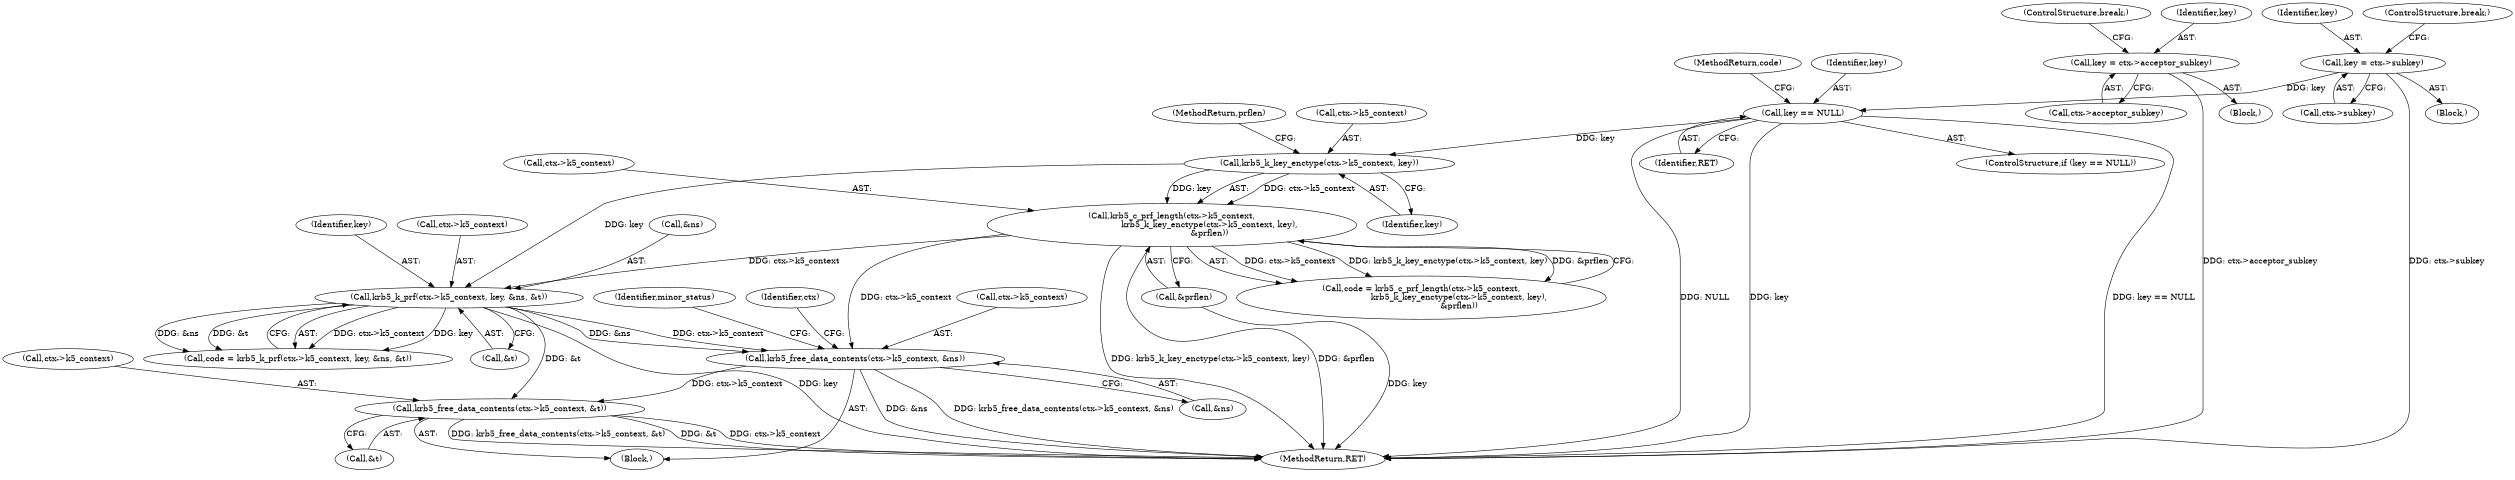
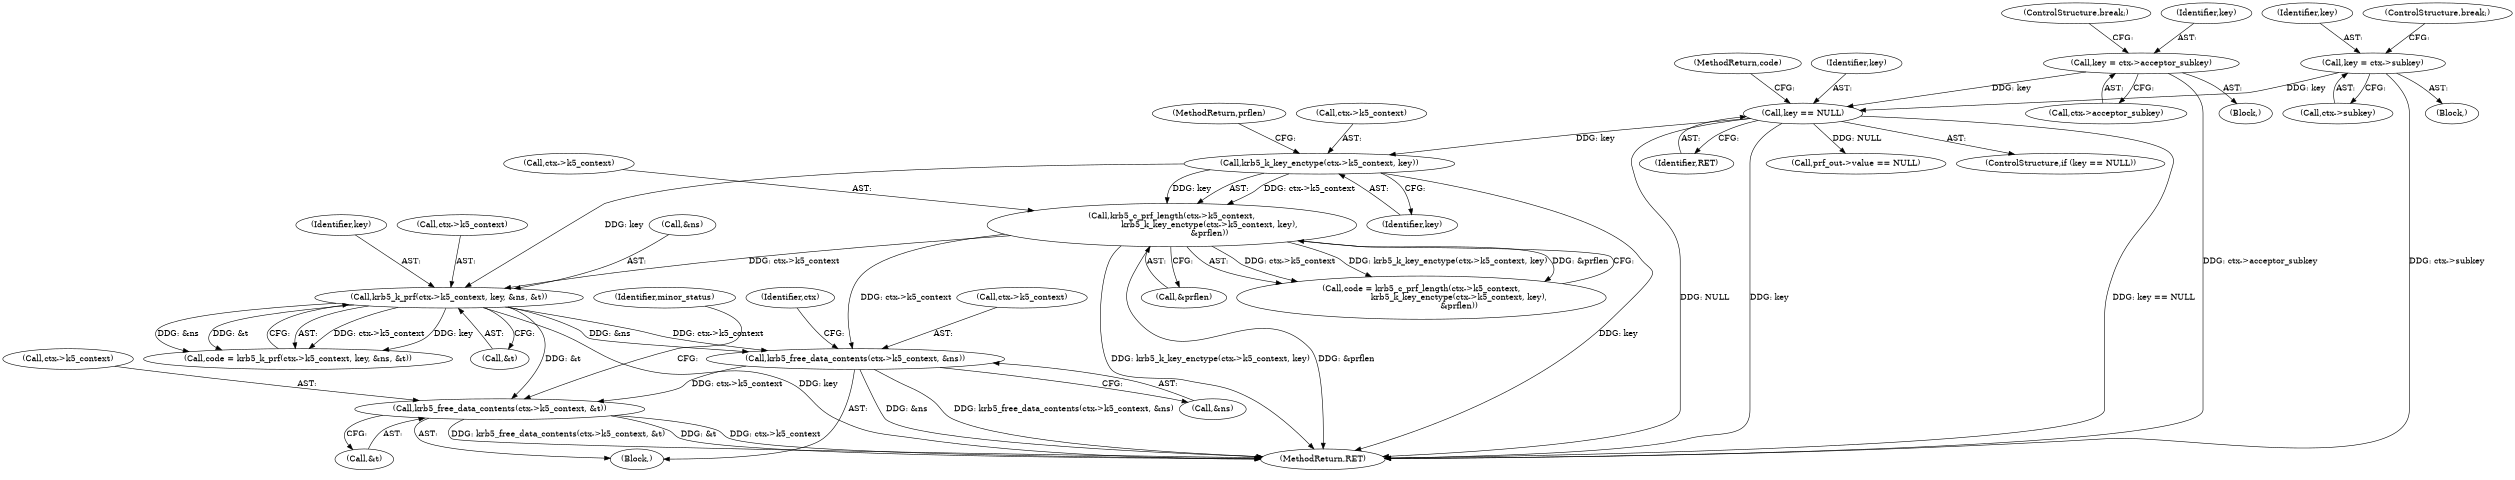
none -> (1970, 89)
none -> (1856, 164)
(1352, 326) -> (1638, 293)
(755, 327) -> (659, 354)
